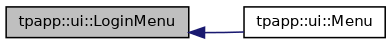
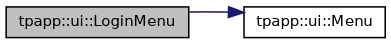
(224, 32) -> (209, 12)
